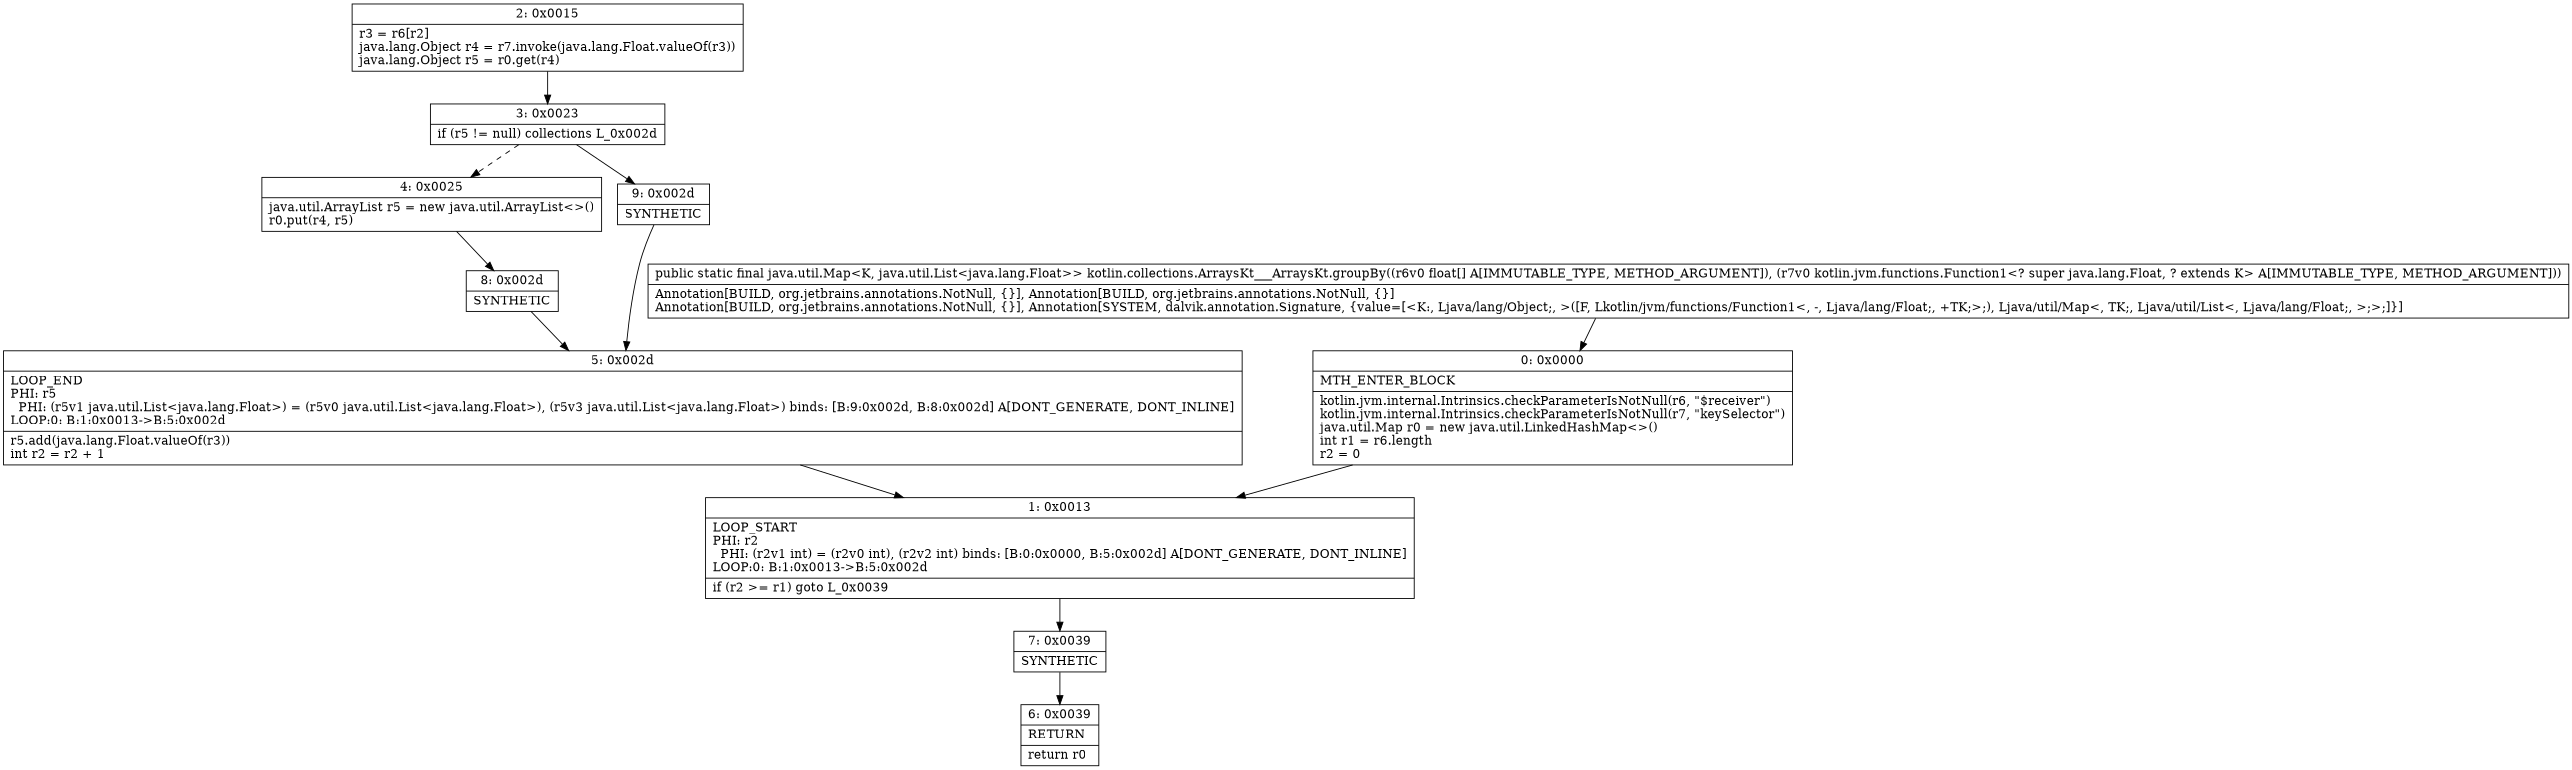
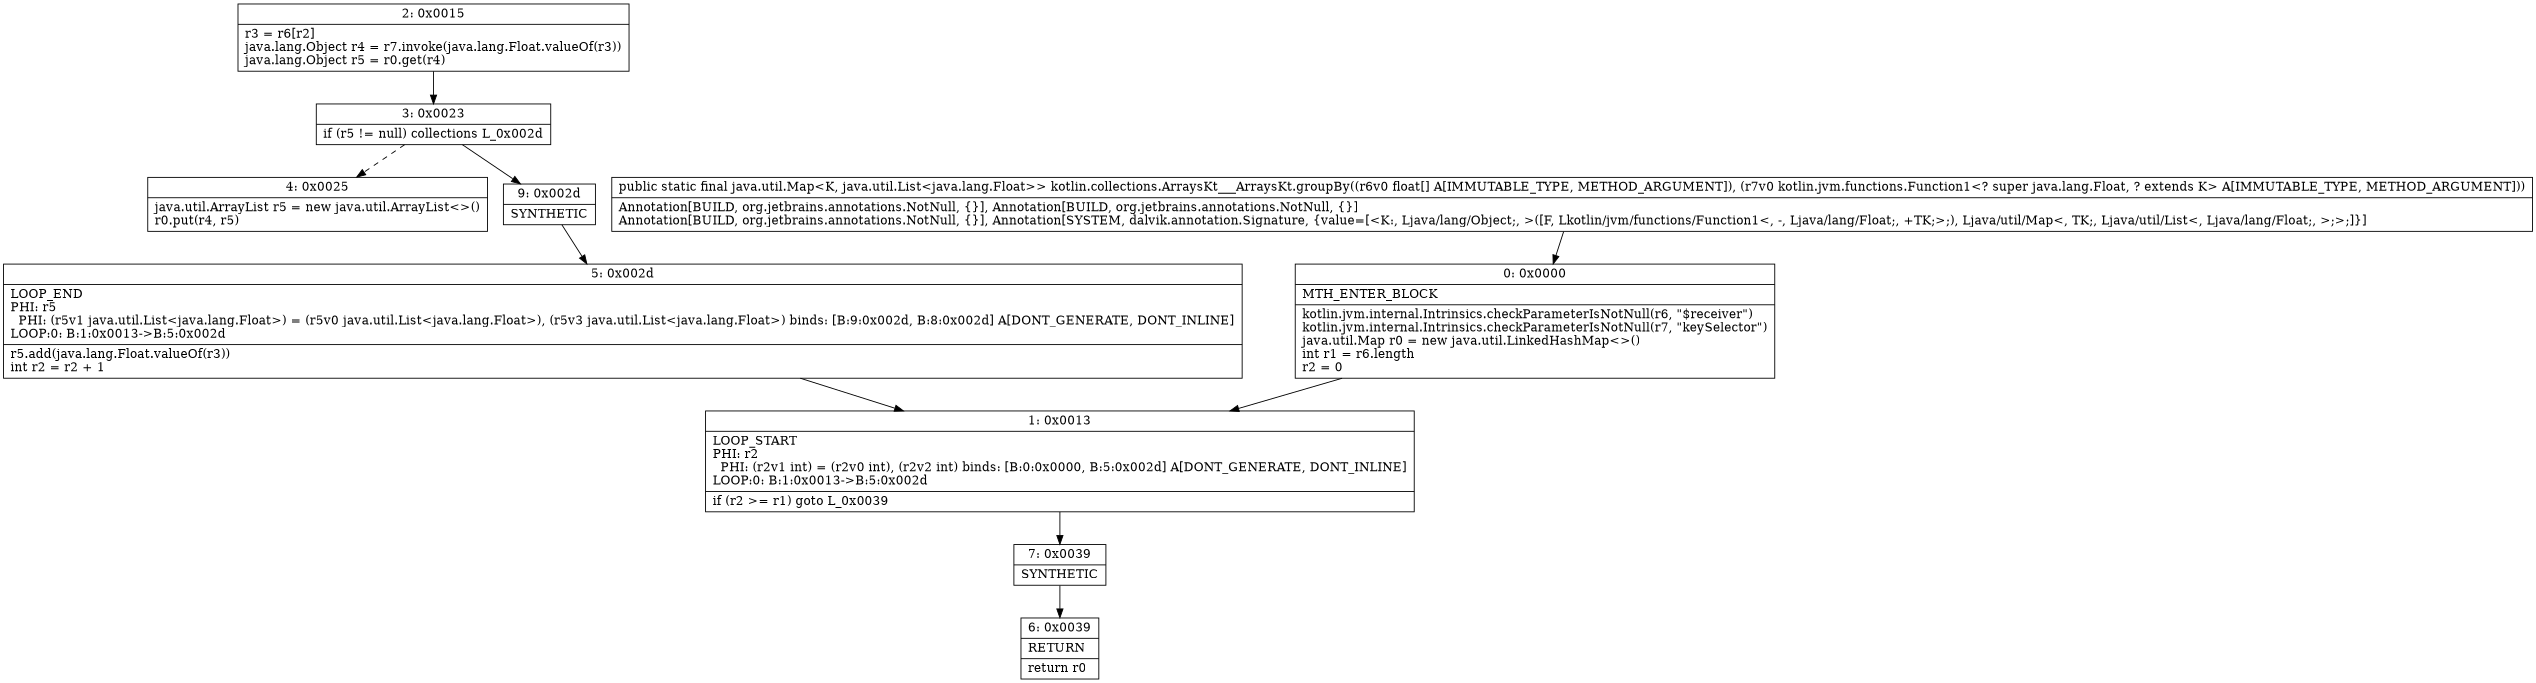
(512, 291) -> none
